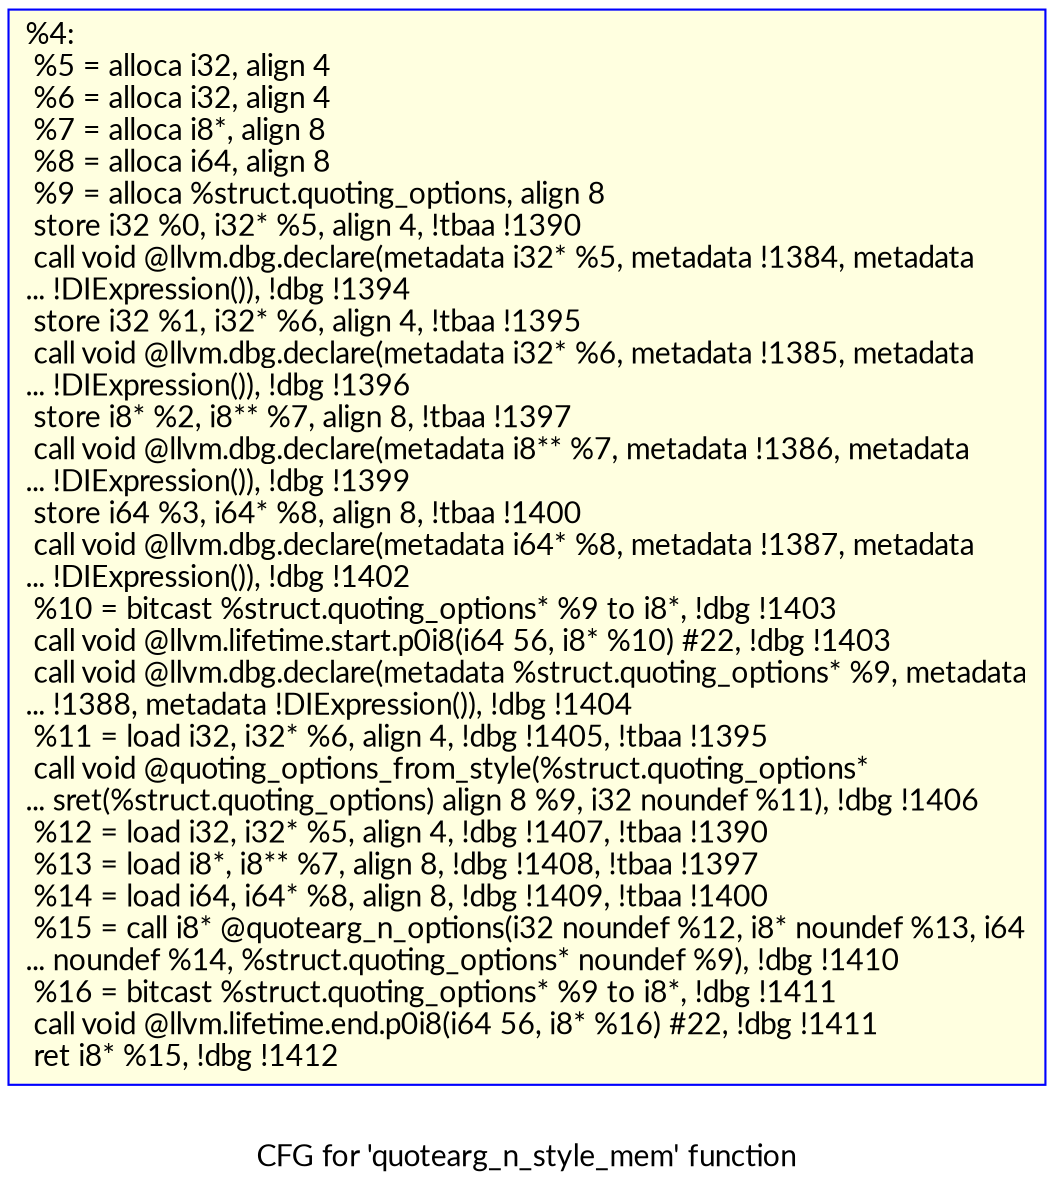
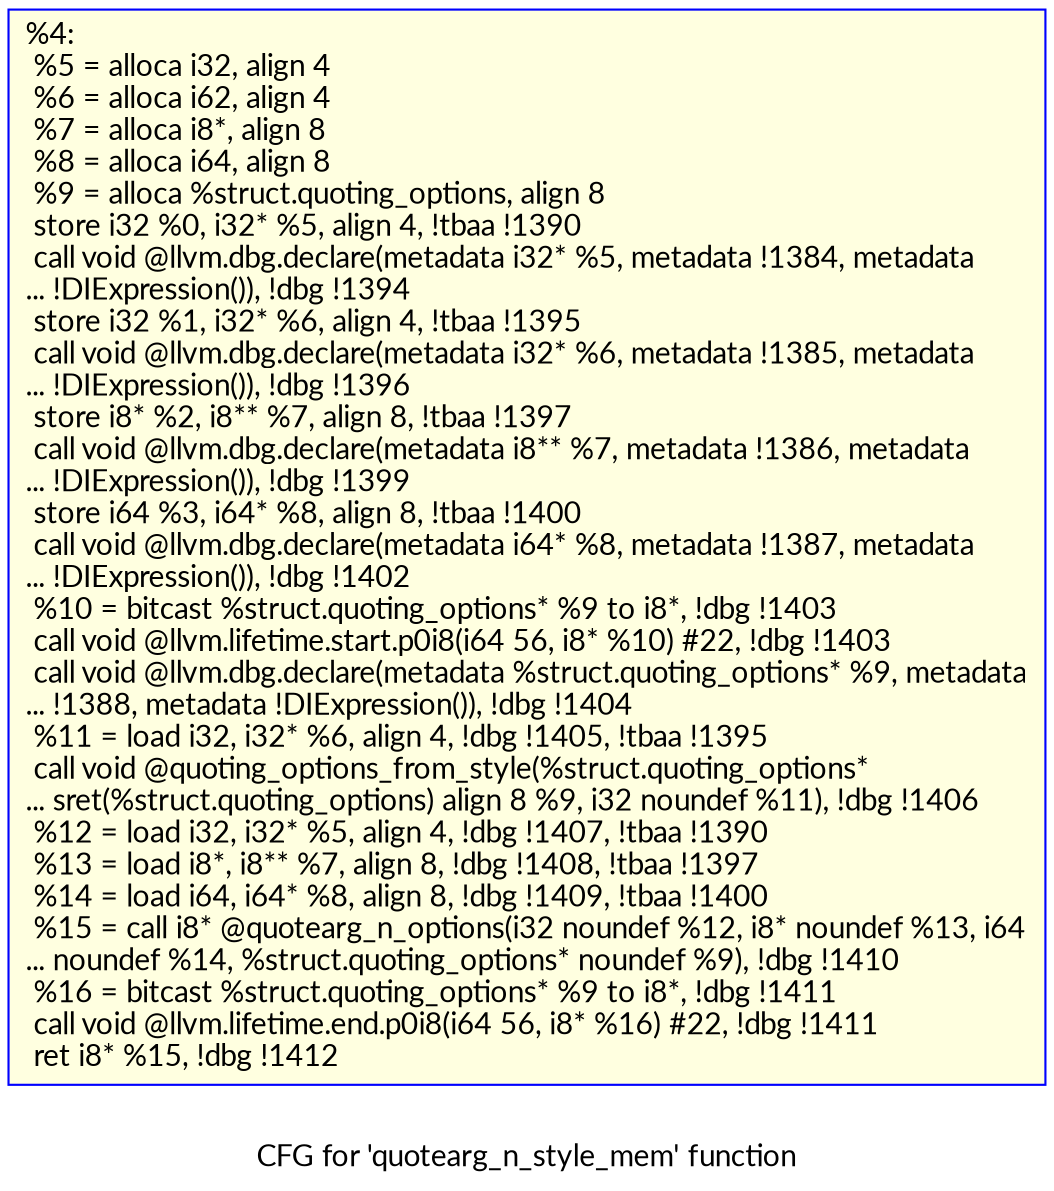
(179, 99) -> (179, 99)
